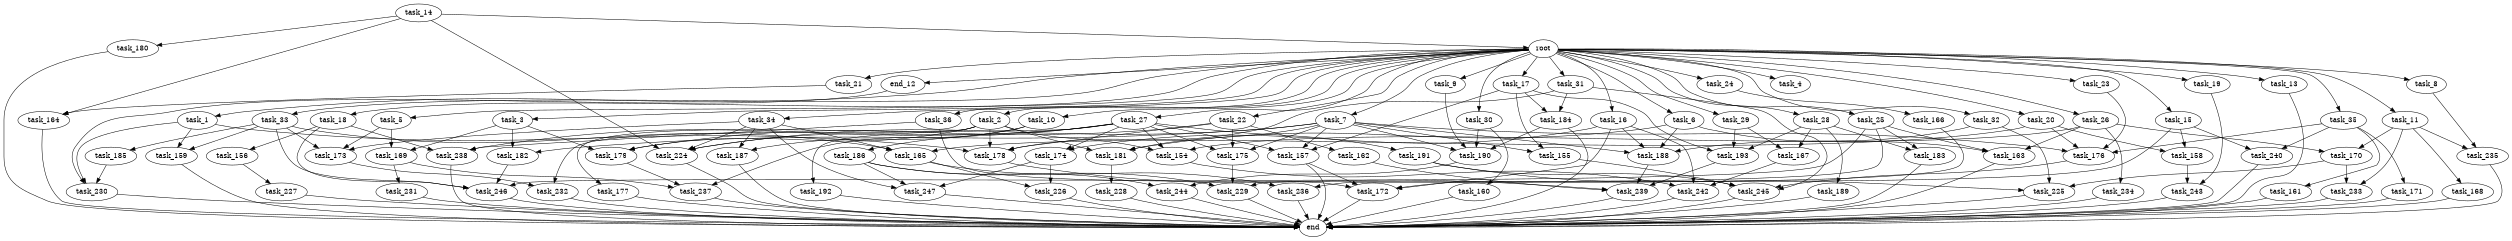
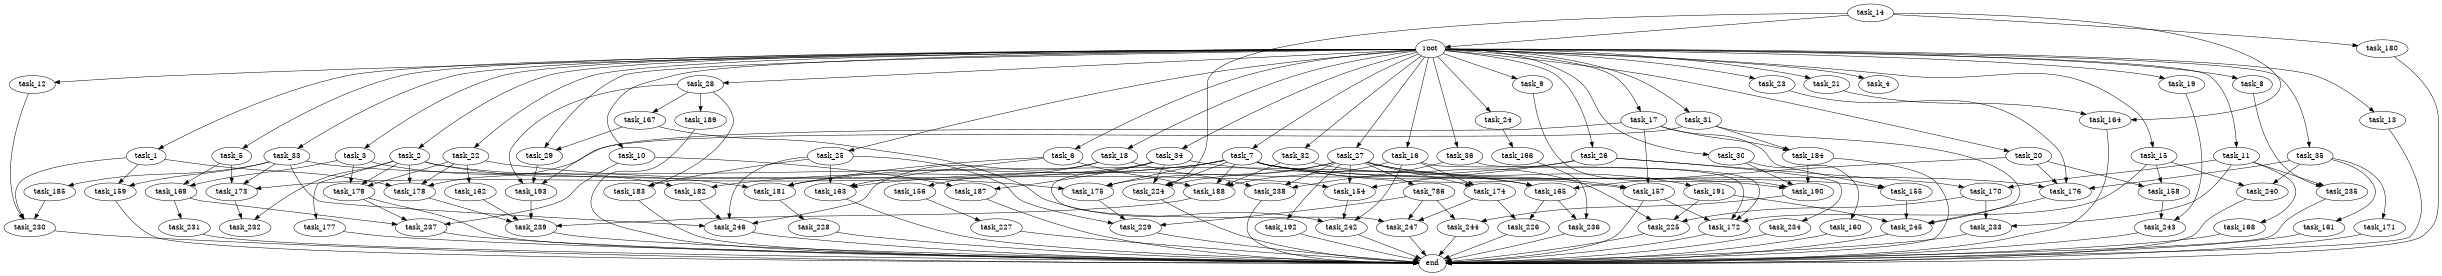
(903, 85) -> (32, 85)
(1762, 137) -> (591, 138)
(850, 156) -> (1429, 192)
(932, 221) -> (888, 255)
